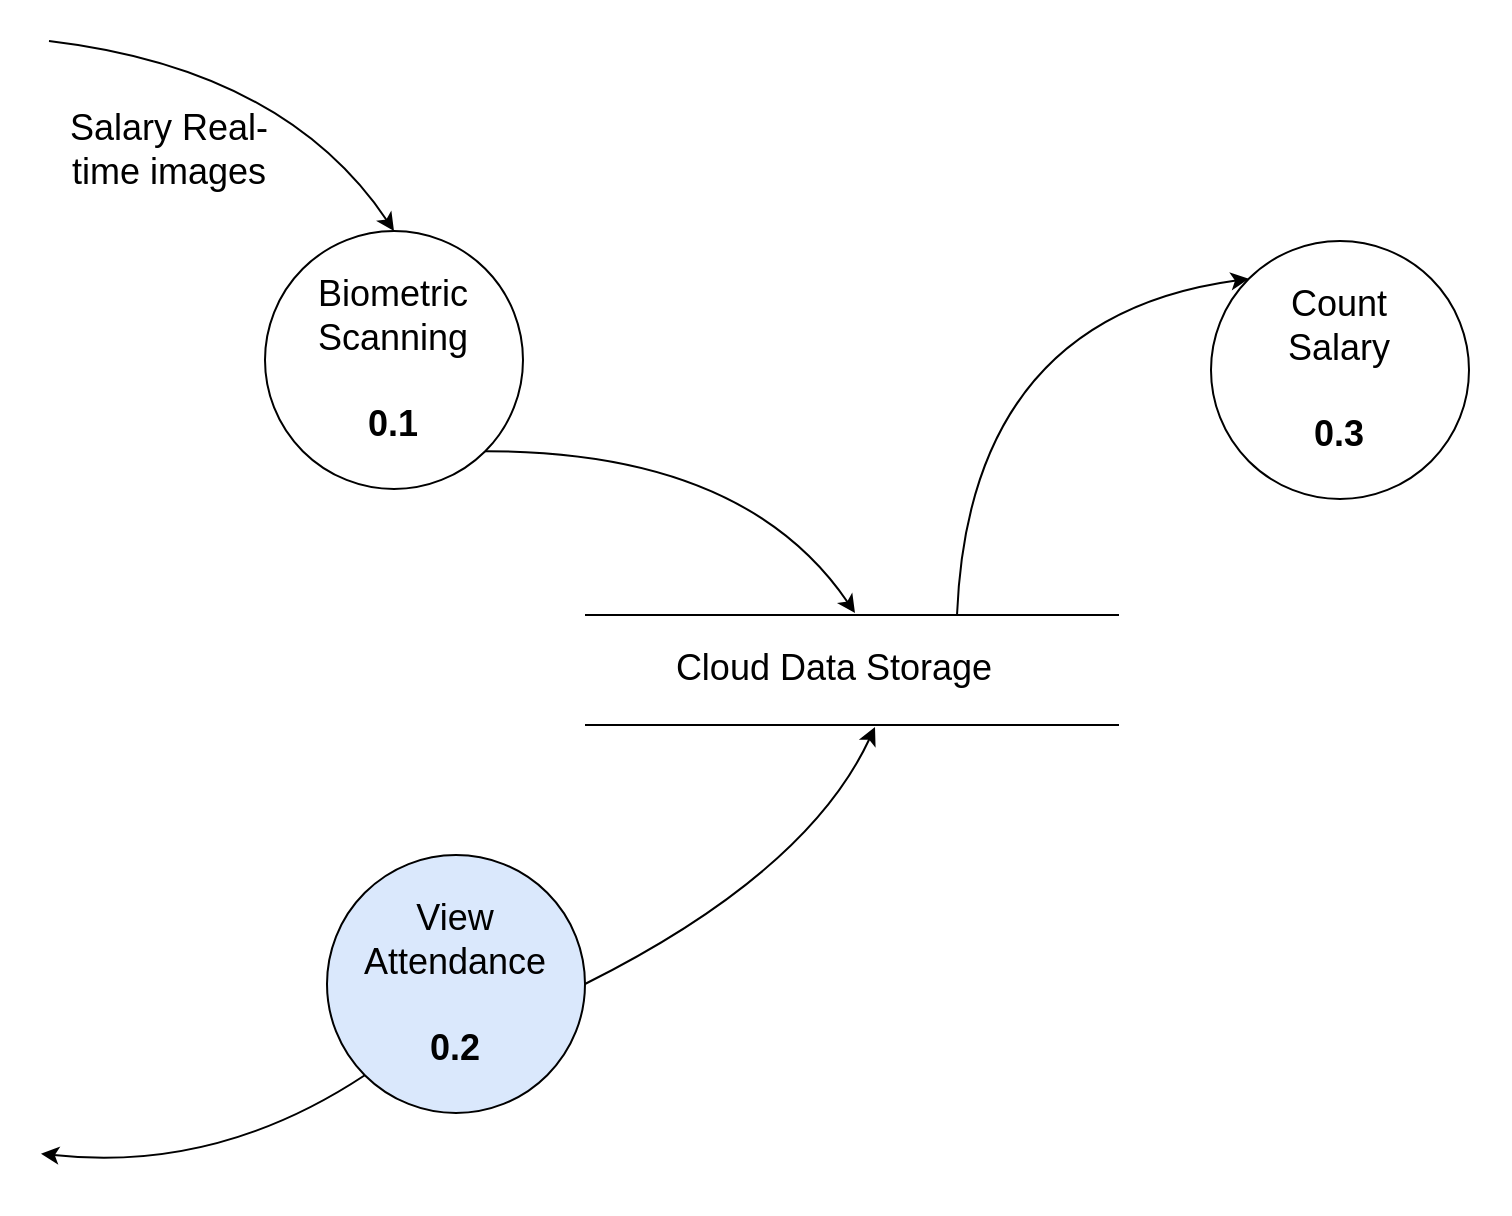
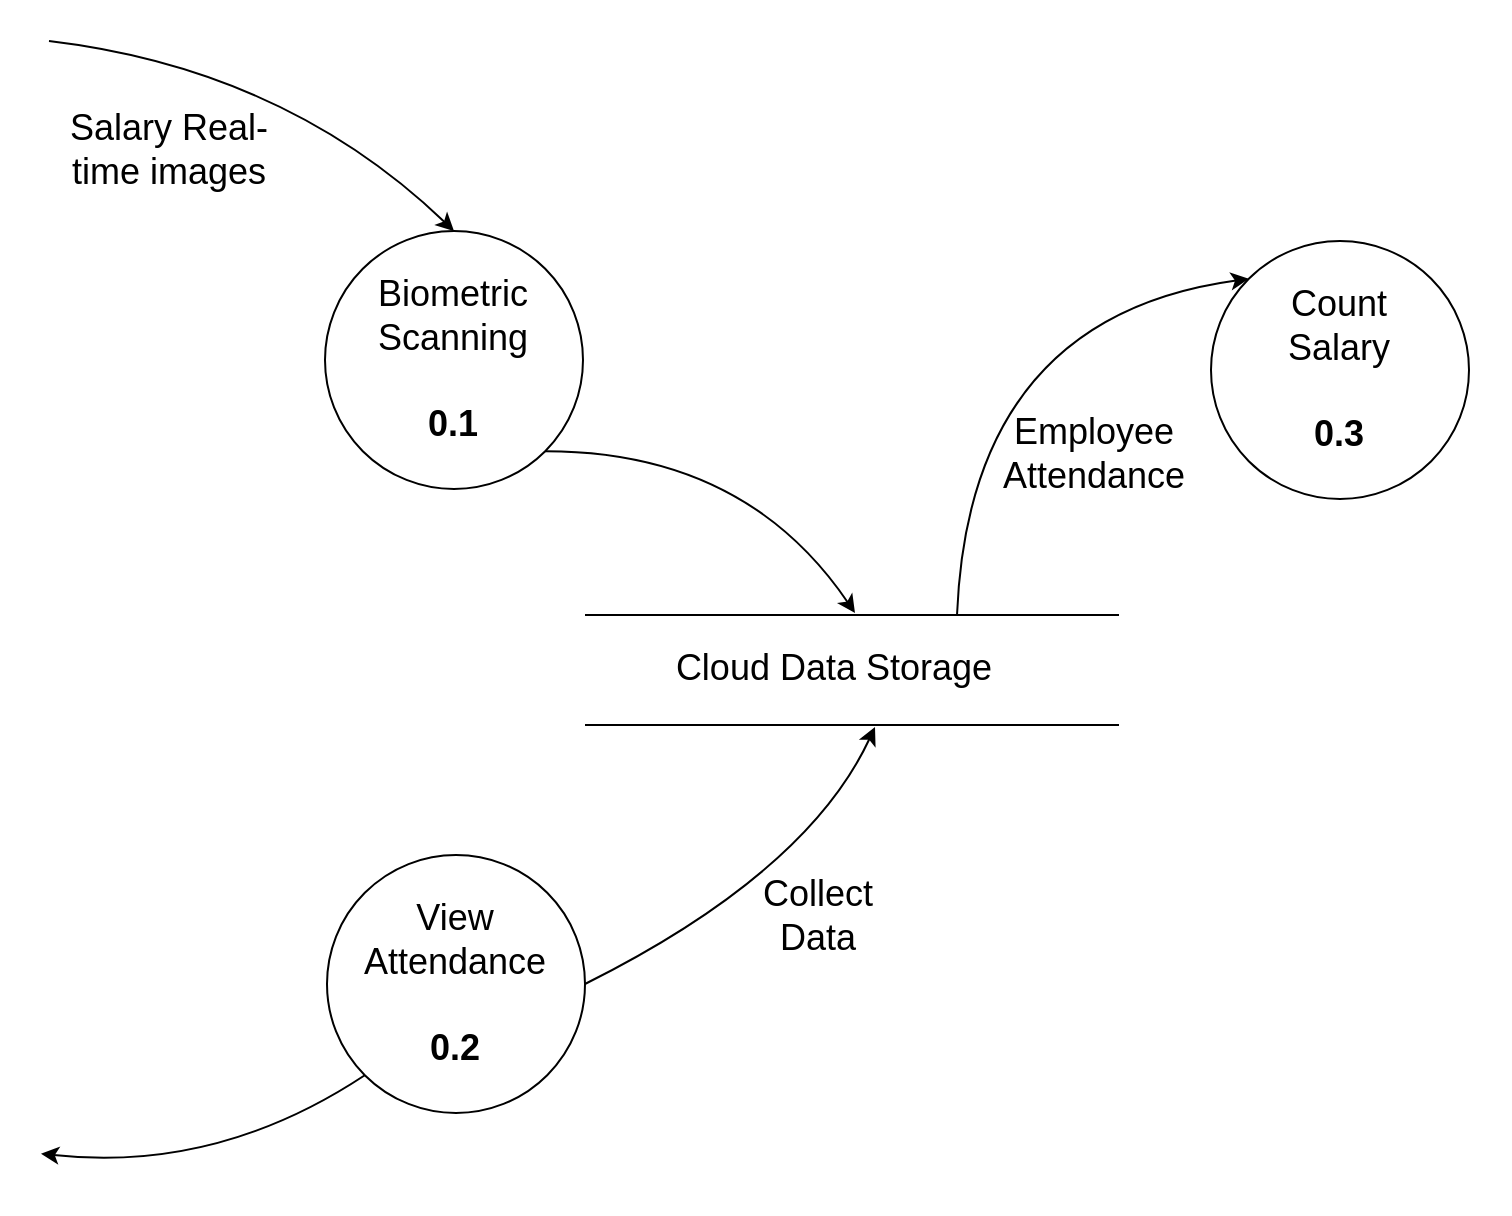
(394, 360) -> (454, 360)
none -> (1095, 455)
none -> (819, 917)
(456, 984) -> (456, 984)
